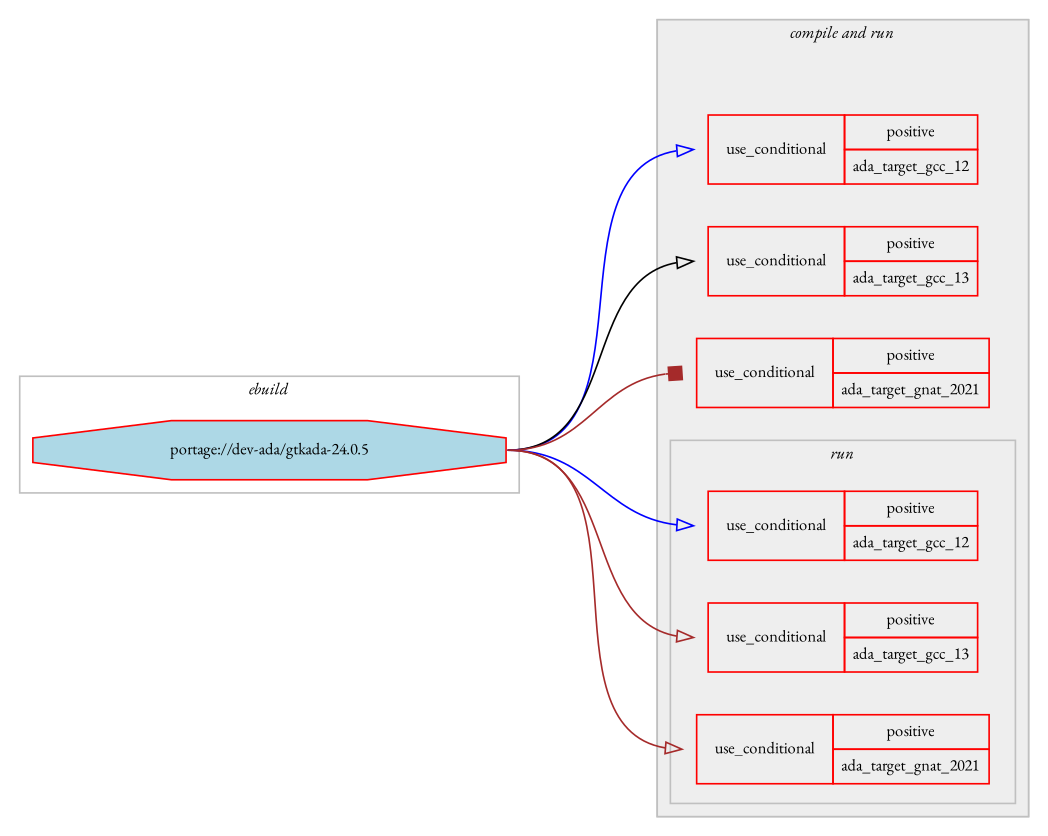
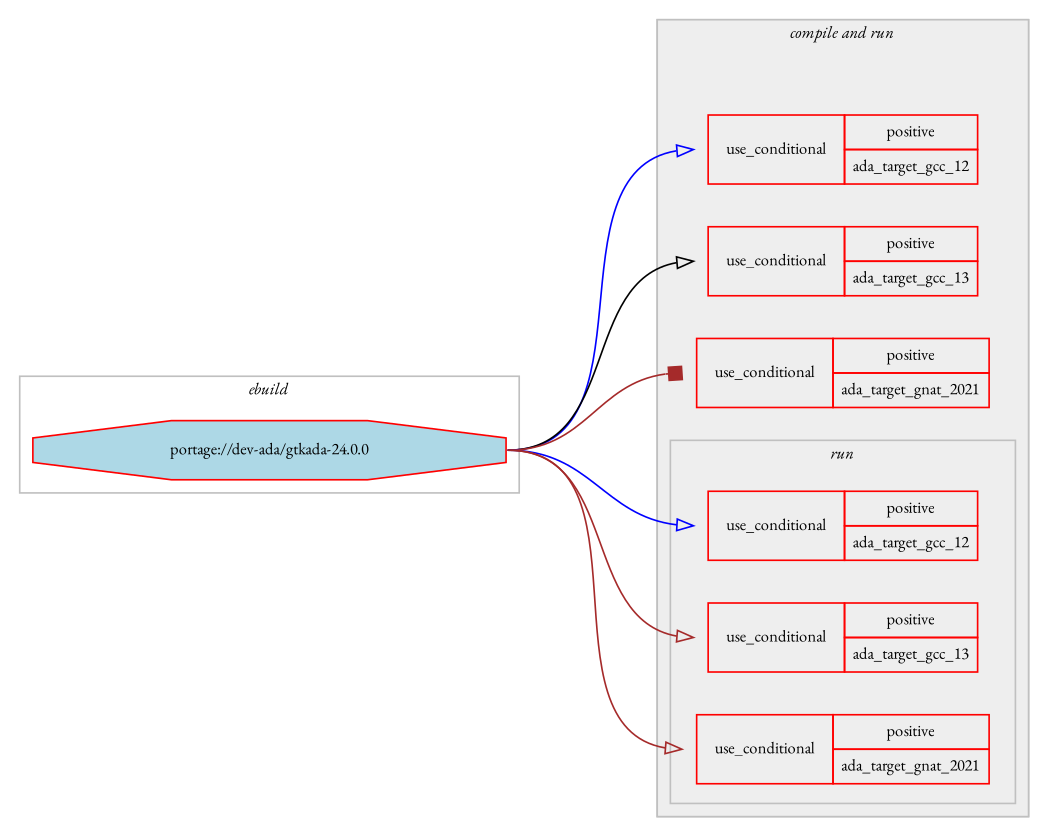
(269, 450) -> (269, 450)
